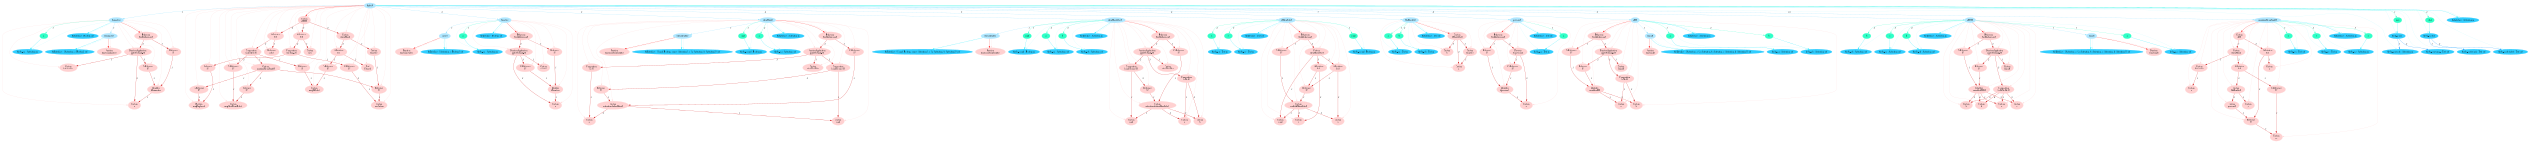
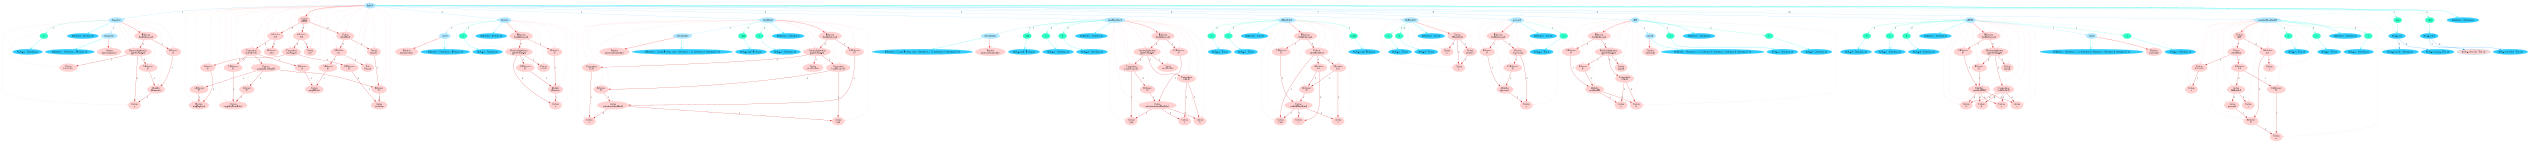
(2474, 52) -> (2474, 52)
